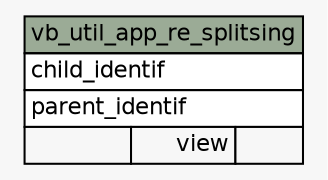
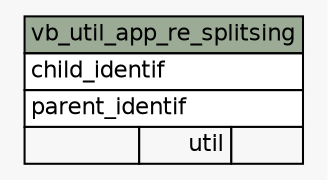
(203, 144) -> (207, 144)
